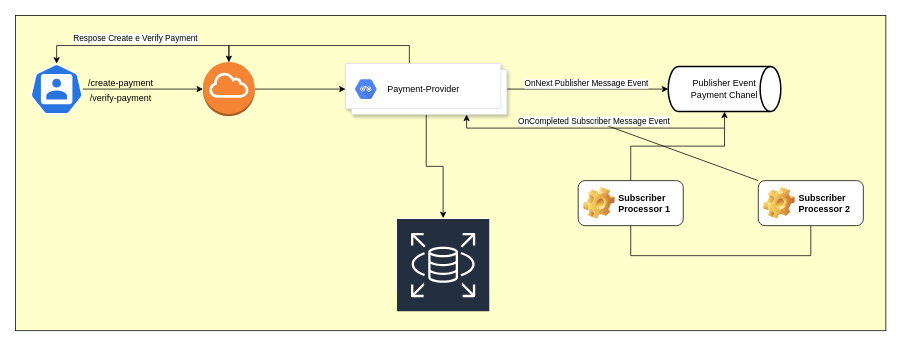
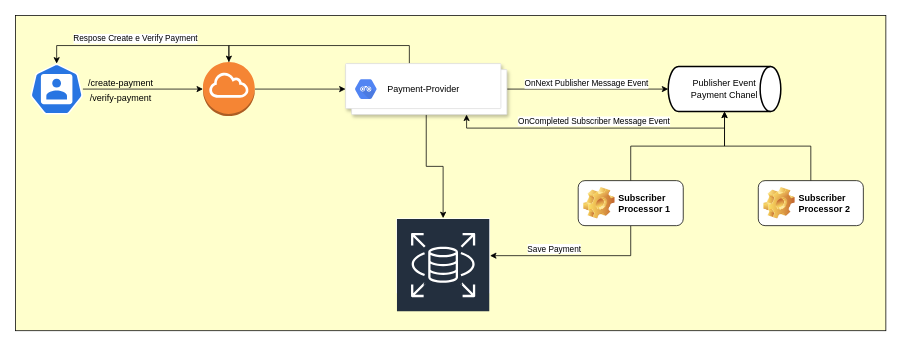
(712, 164) -> (785, 146)
none -> (562, 255)
(736, 255) -> none
